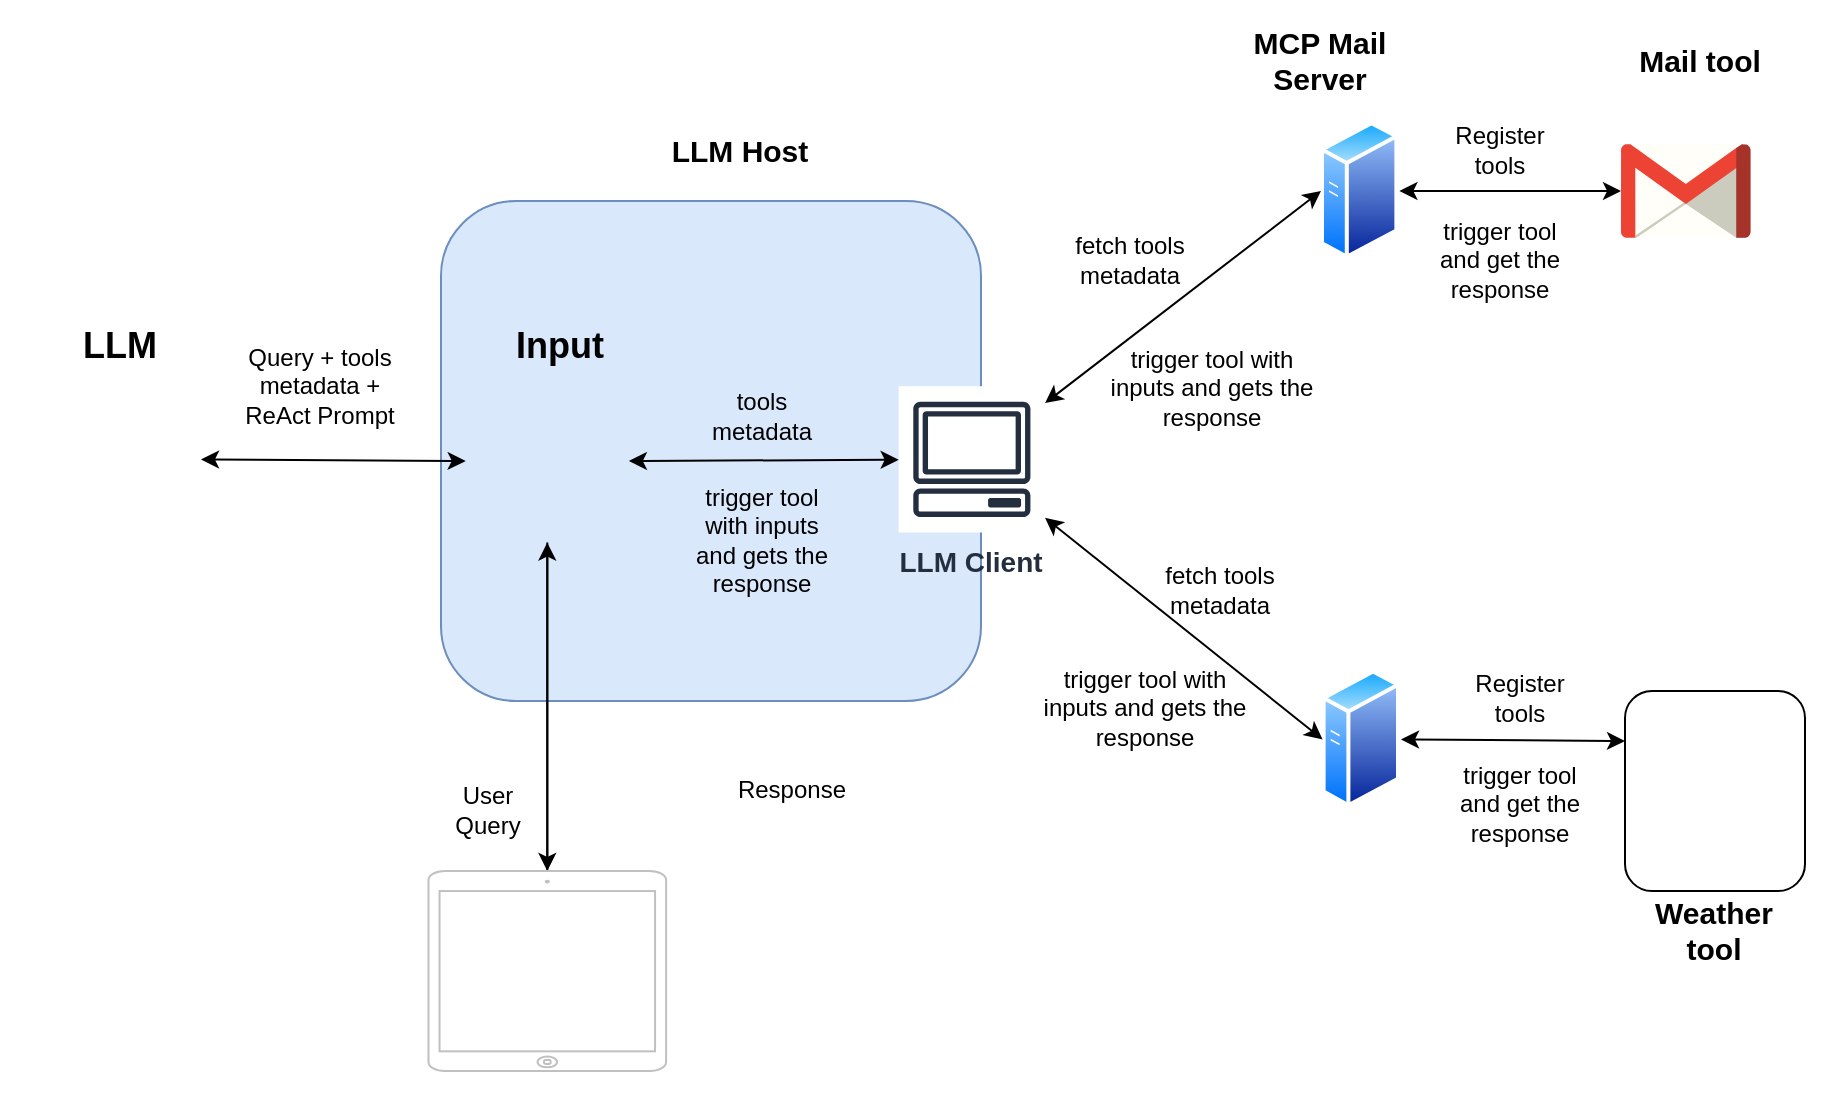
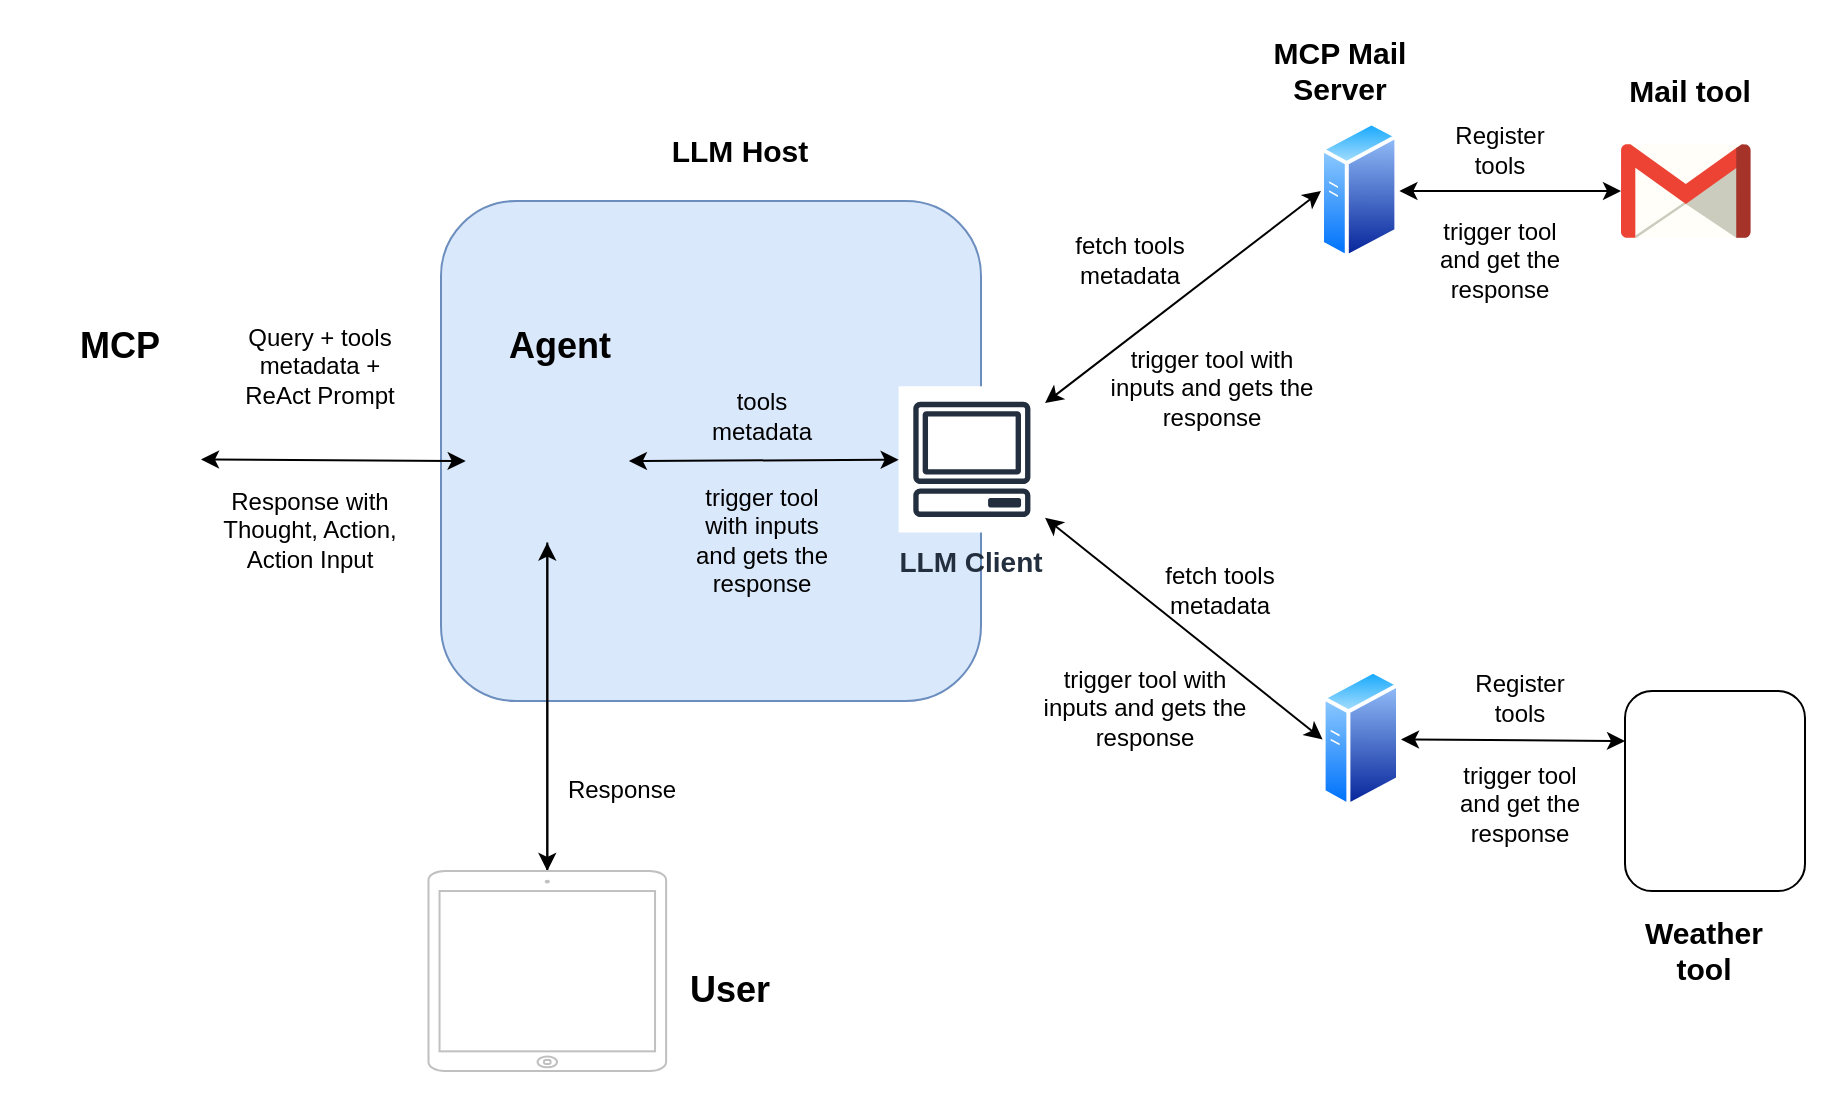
(1321, 61) -> (1341, 71)
(1701, 61) -> (1691, 91)
(121, 347) -> (121, 347)
(561, 347) -> (561, 347)
(321, 387) -> (321, 367)
none -> (311, 531)
(793, 791) -> (623, 791)
(489, 811) -> none
(1715, 931) -> (1705, 951)
none -> (731, 991)
